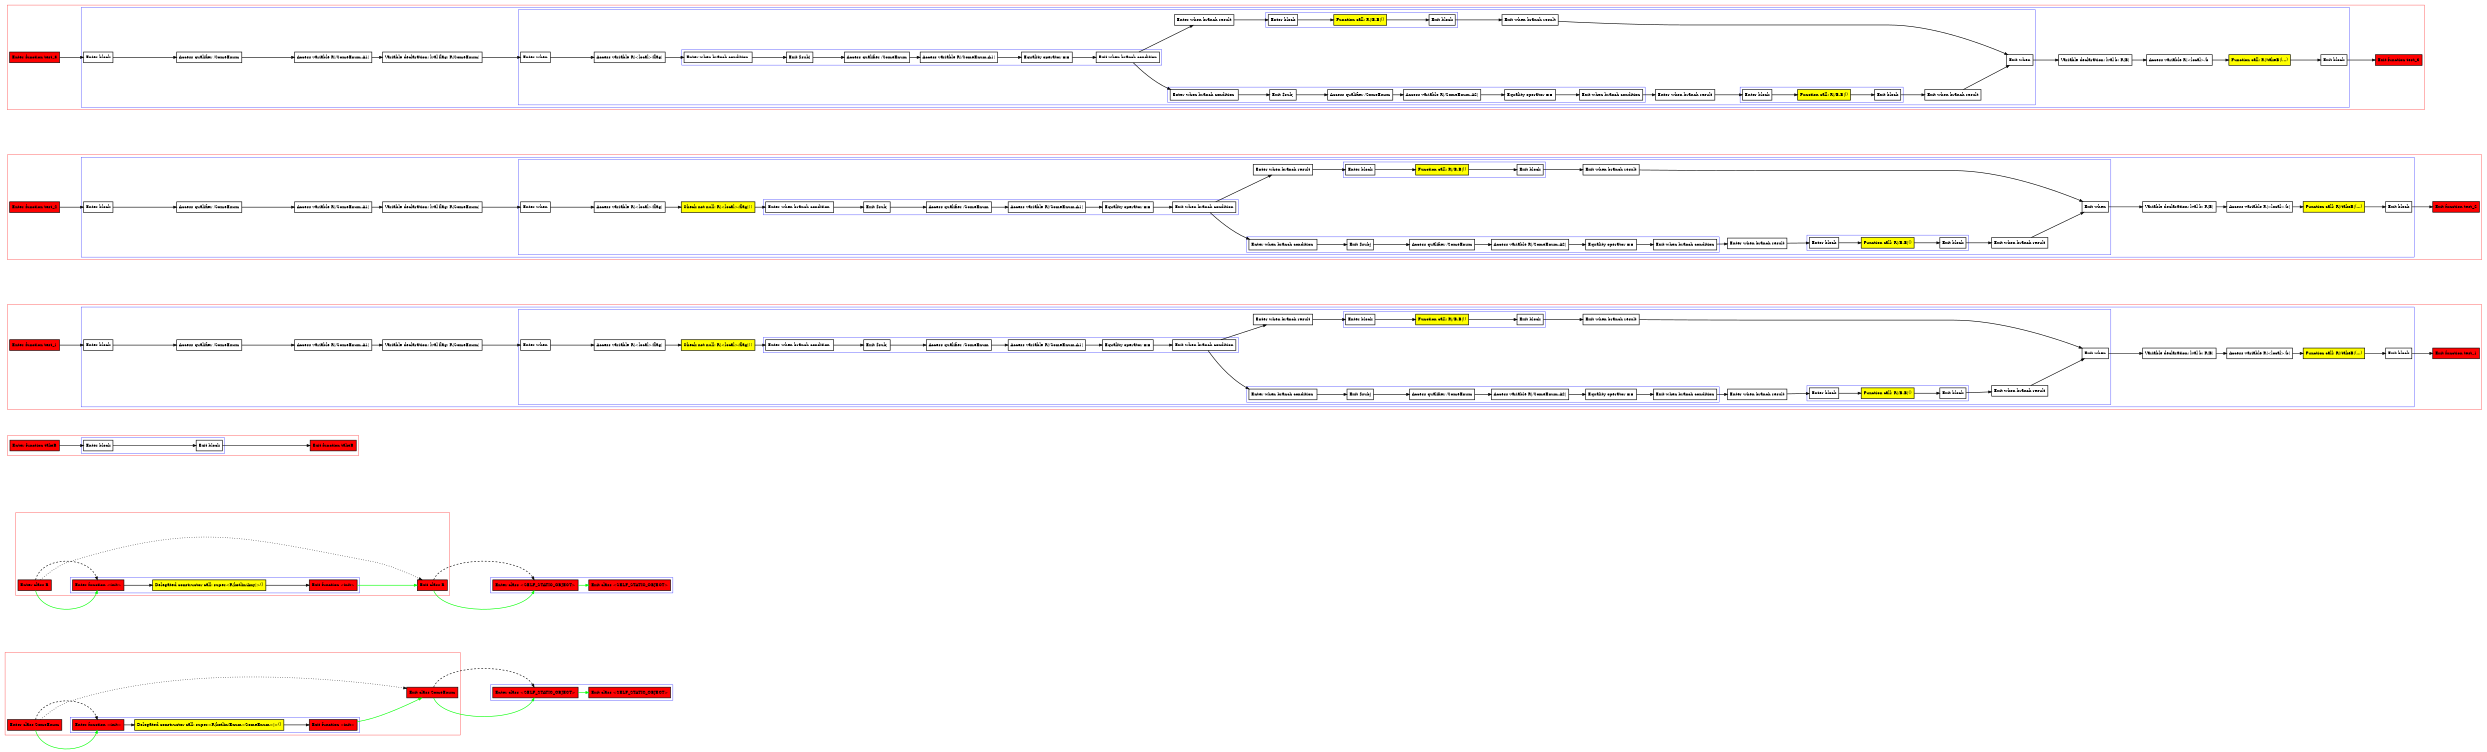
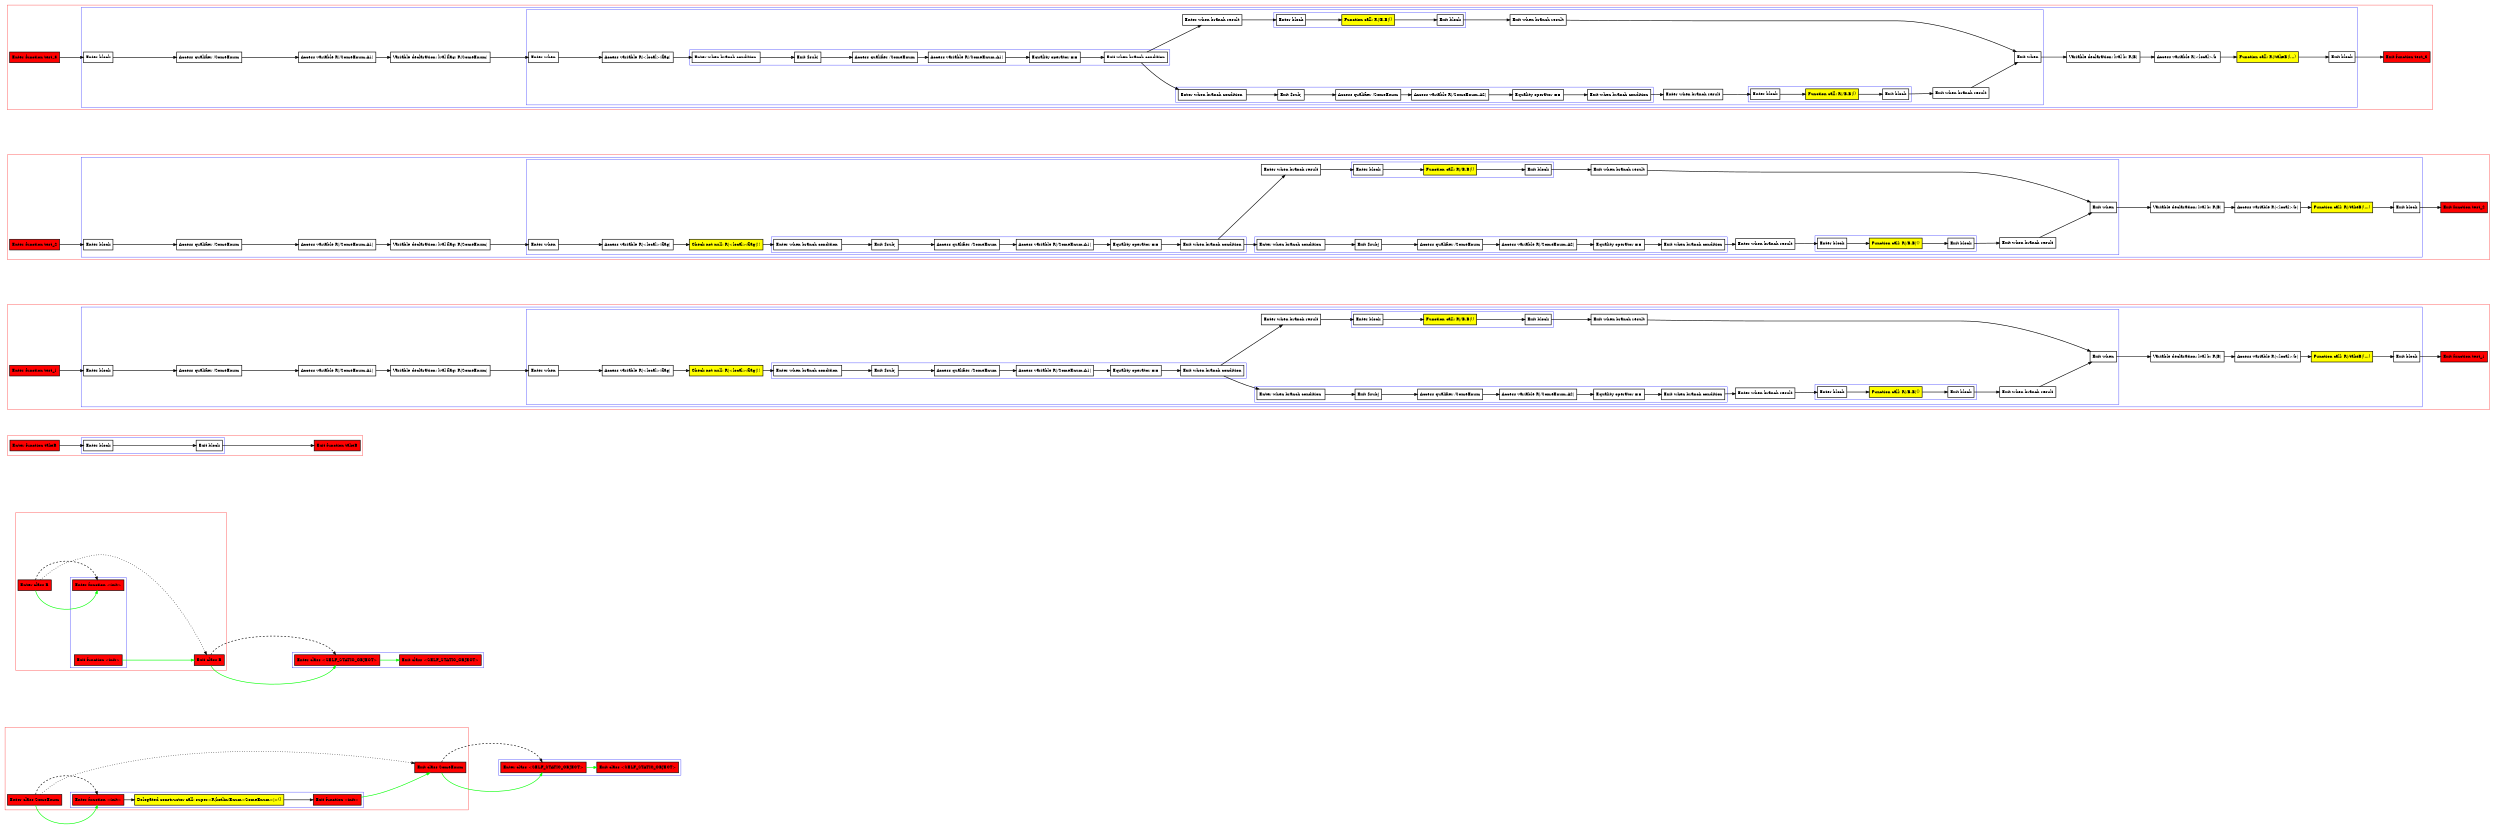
(209, 585) -> none
